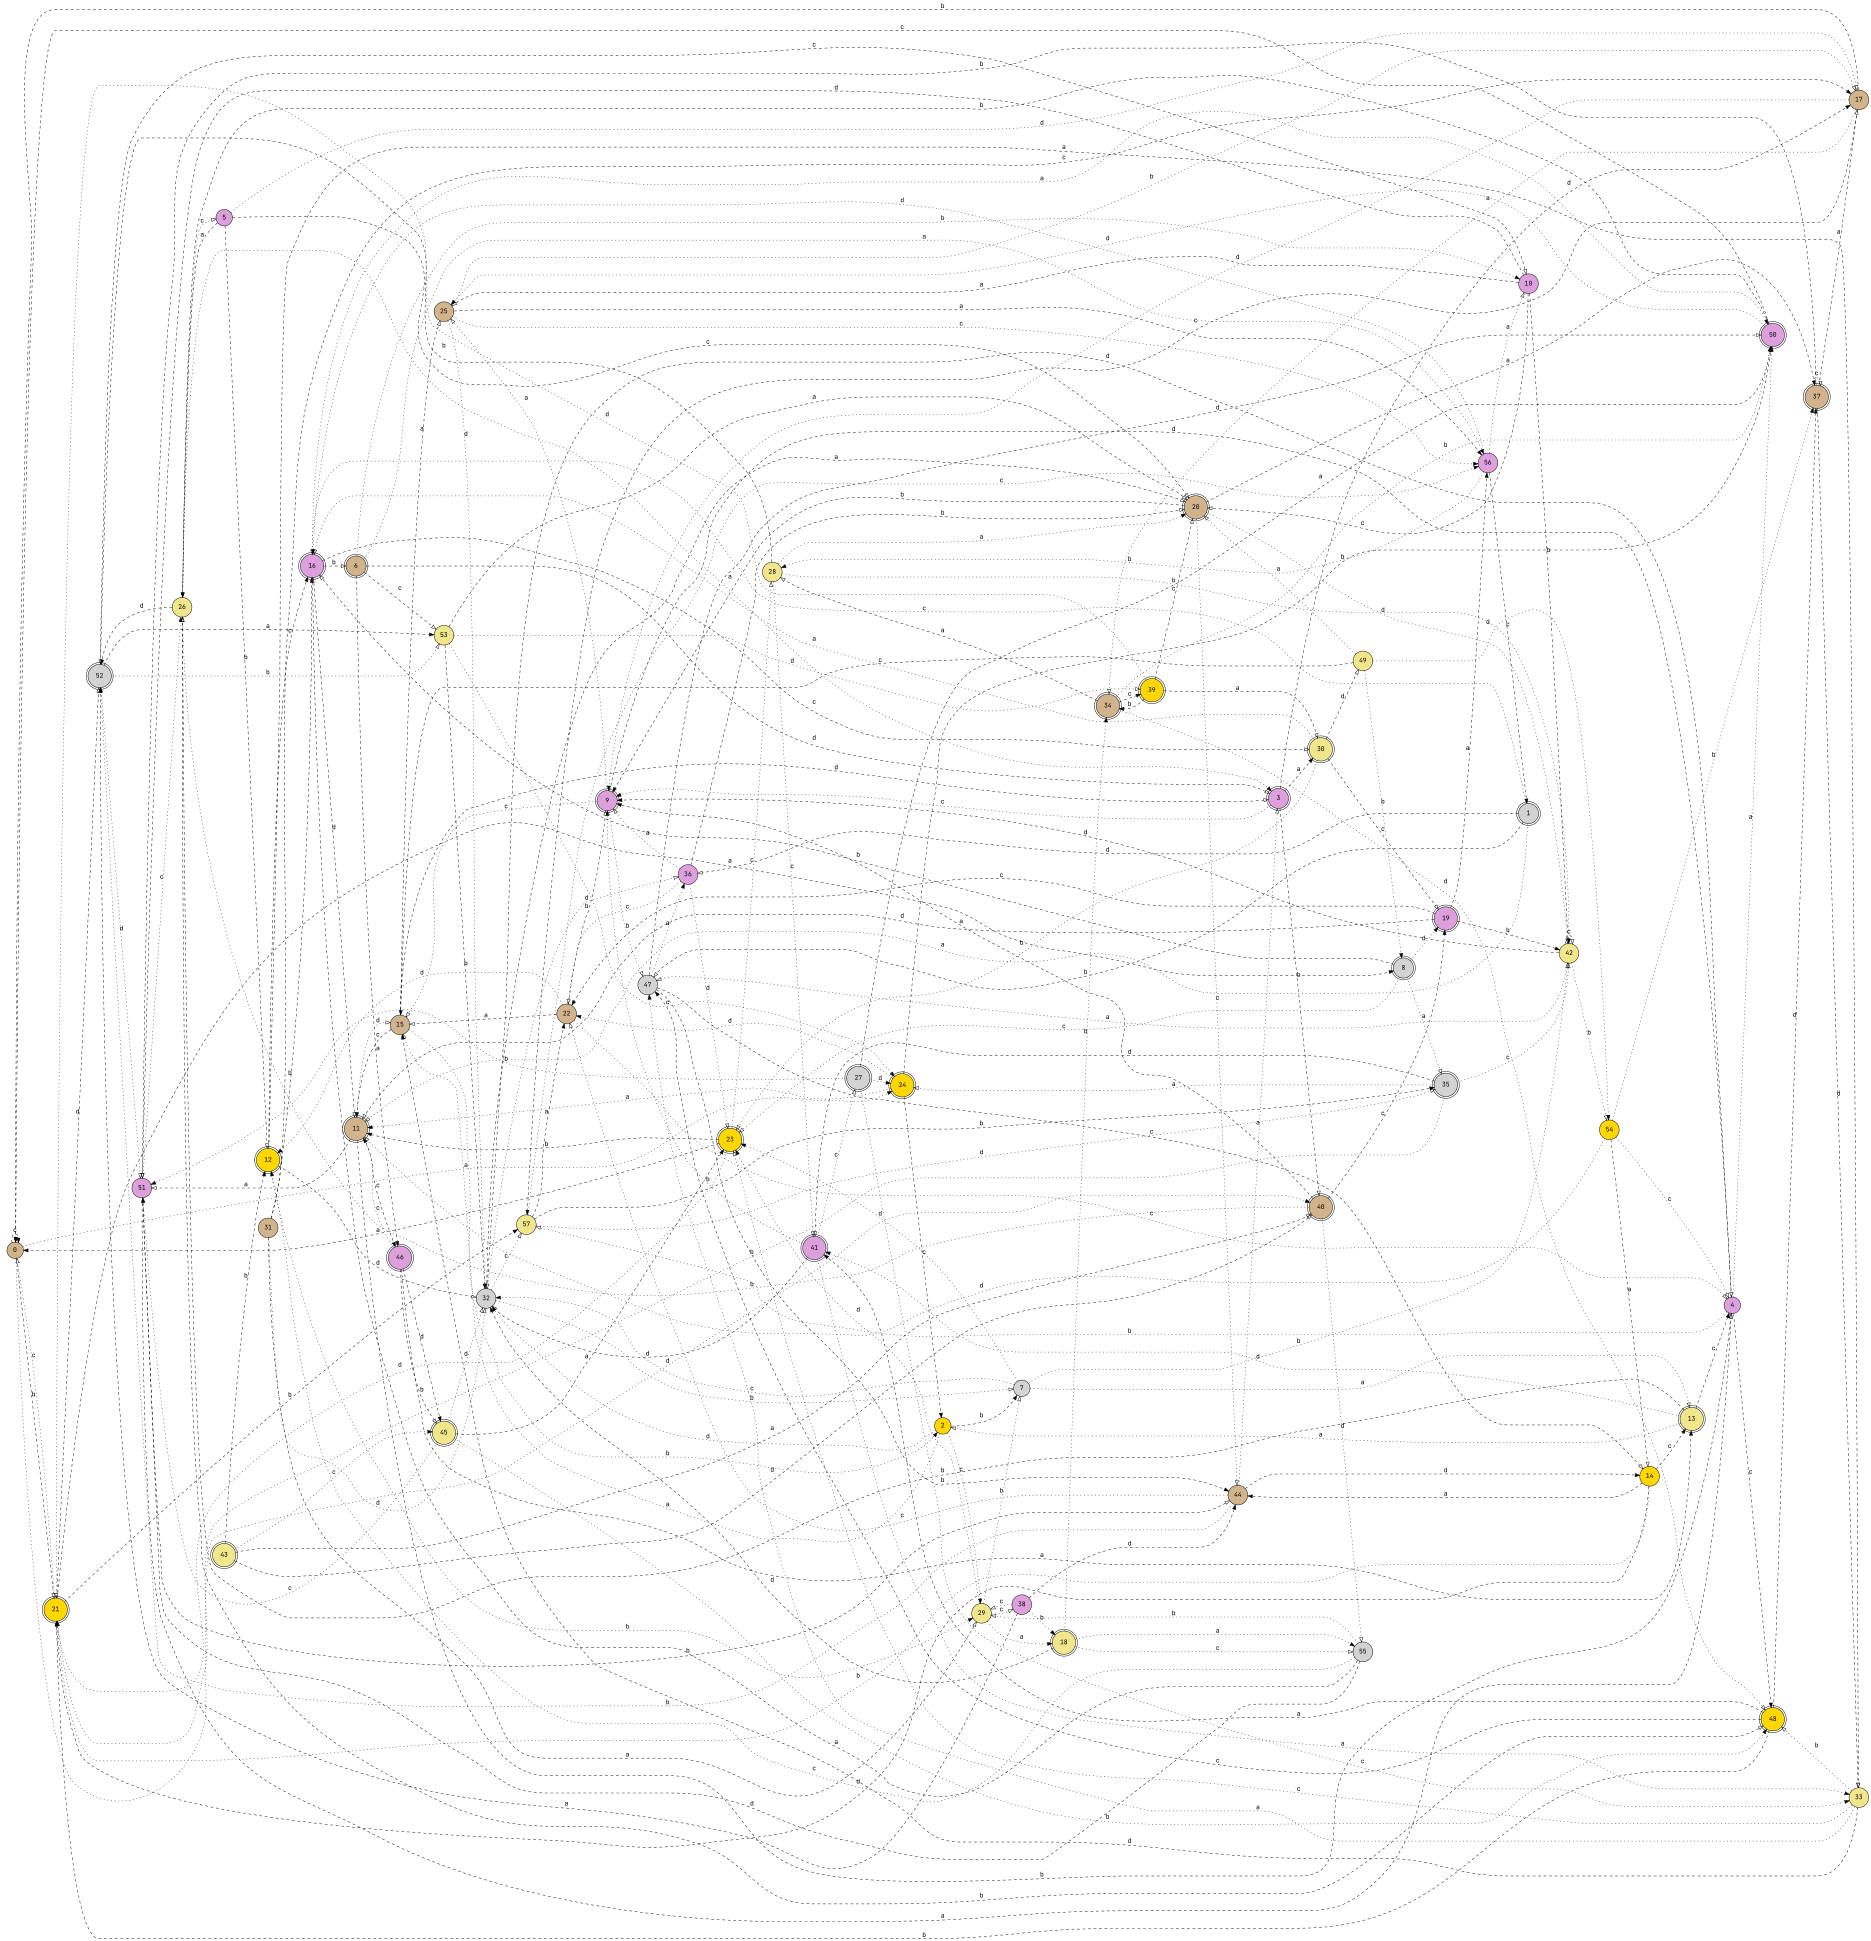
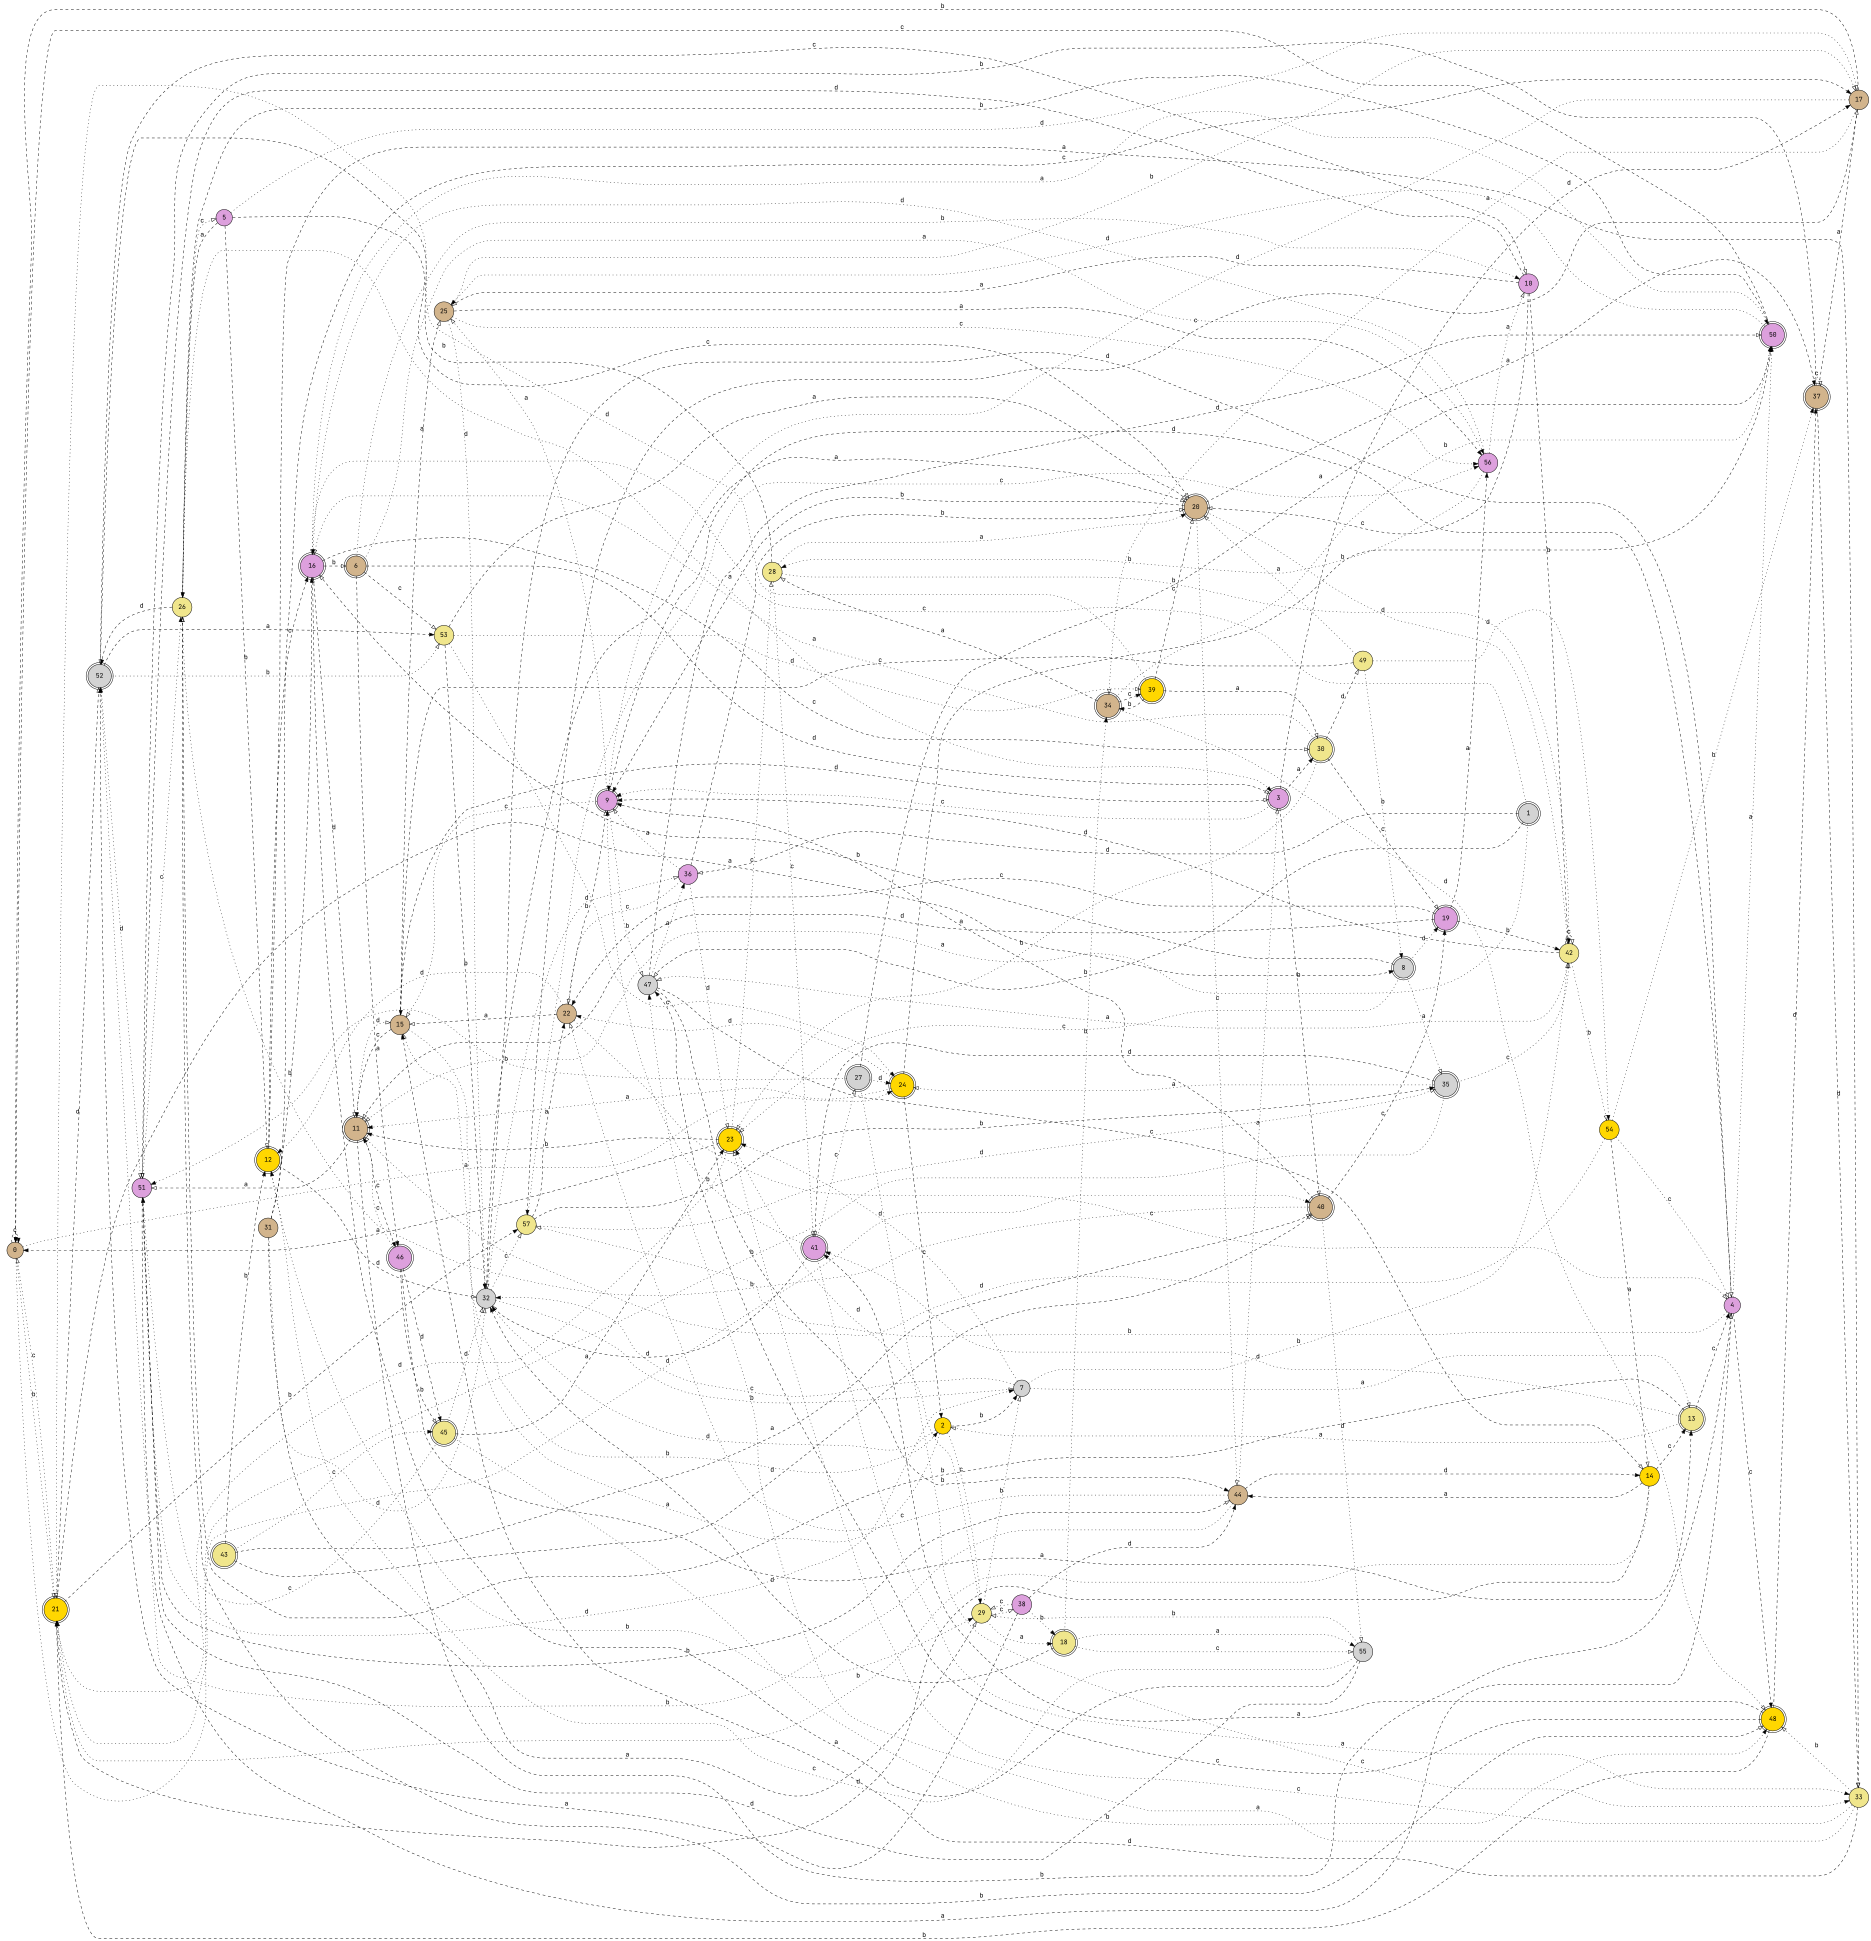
(1507, 628) -> none
(35, 1426) -> (35, 1426)
none -> (435, 1632)
